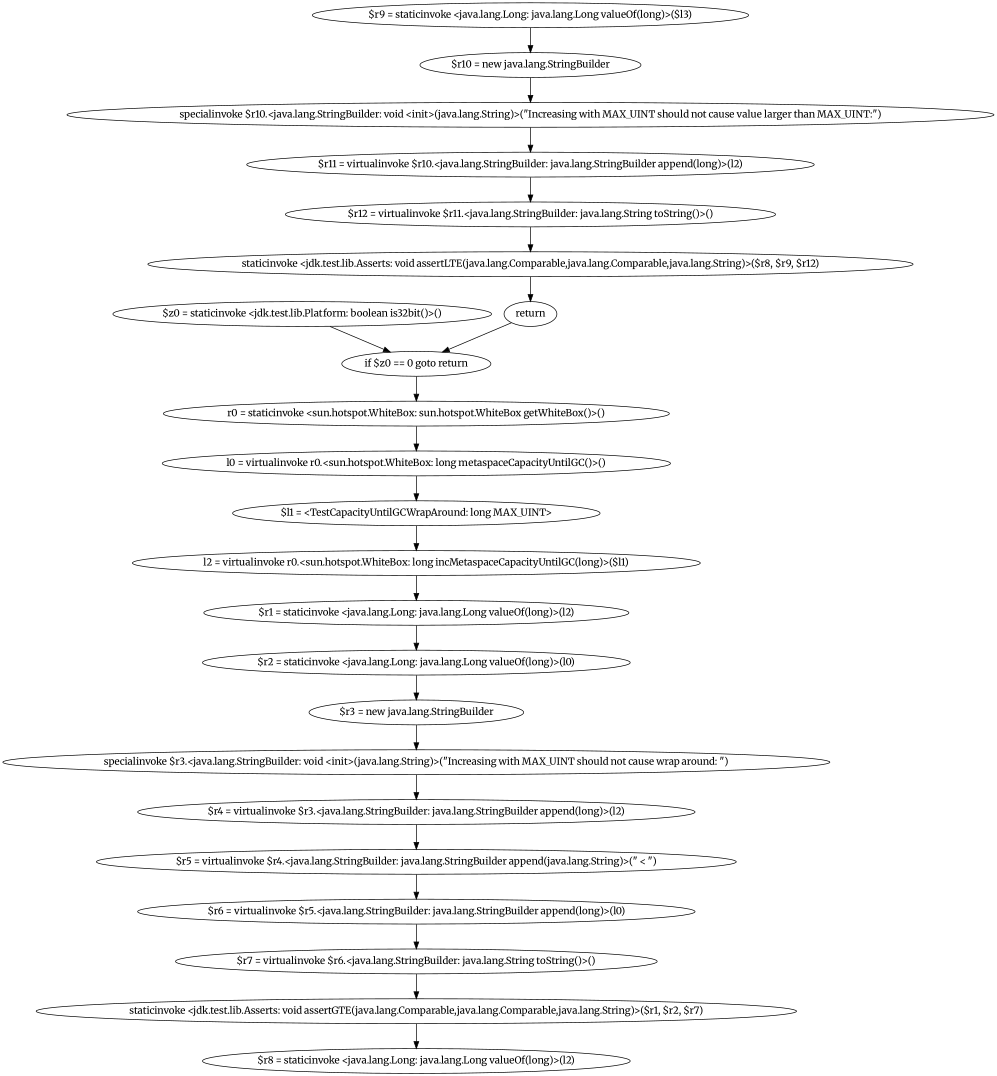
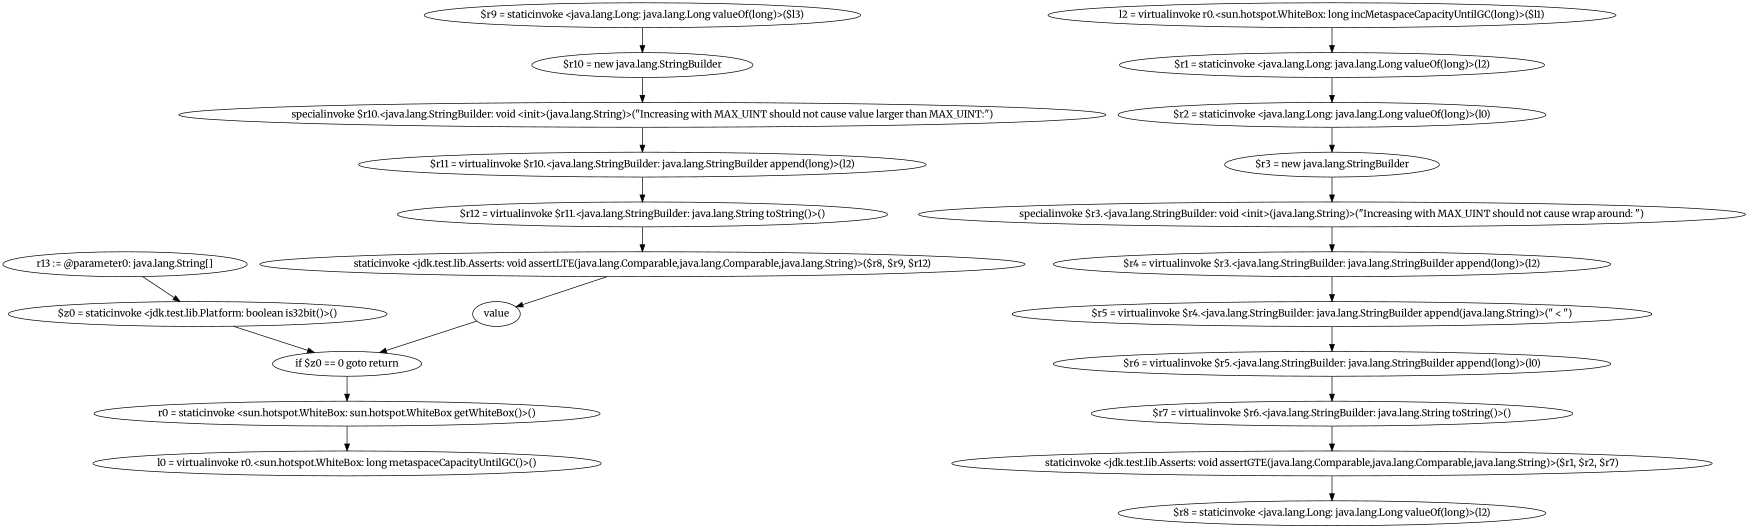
none -> (125, 264)
(530, 314) -> (496, 314)
(416, 513) -> none
